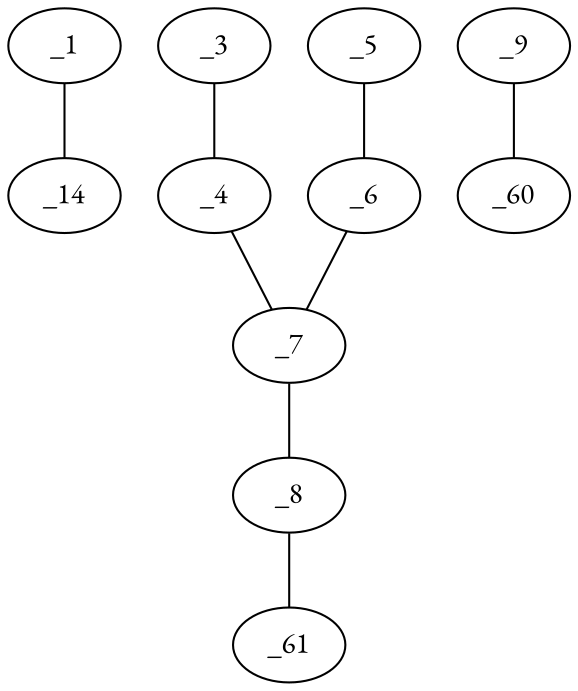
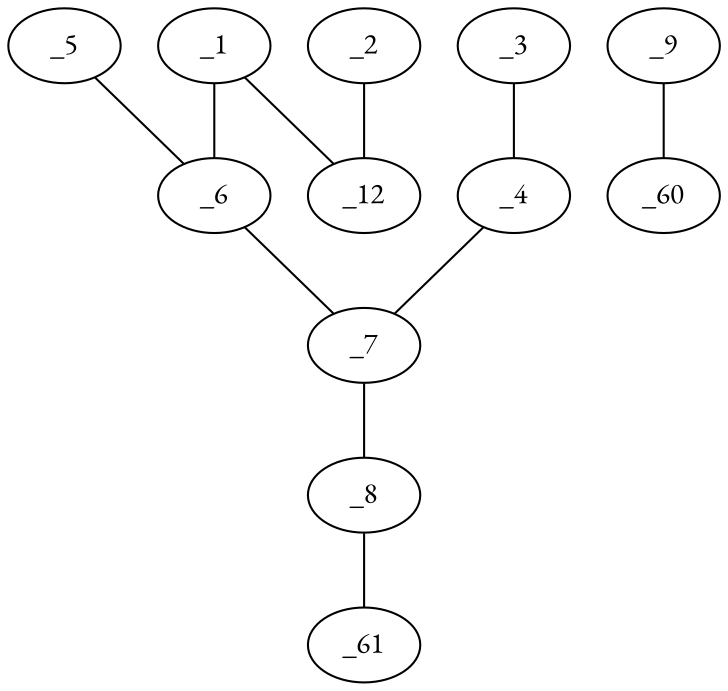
none -> (364, 46)
none -> (214, 121)
(64, 196) -> (364, 196)
